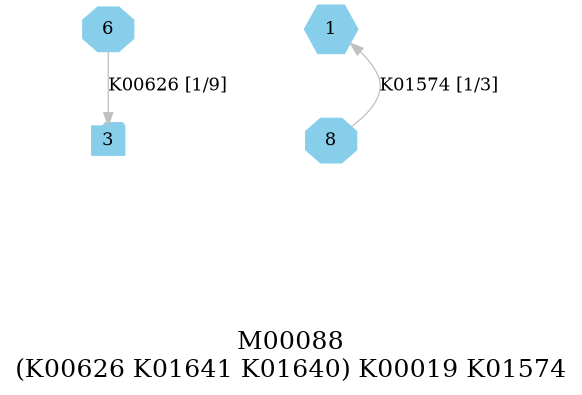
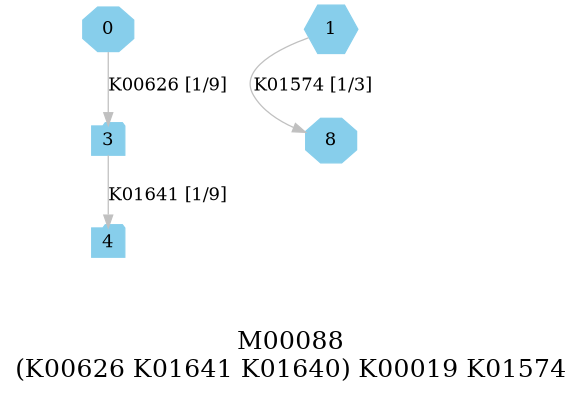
(108, 29) -> (108, 29)
(380, 91) -> (251, 77)
none -> (108, 243)
